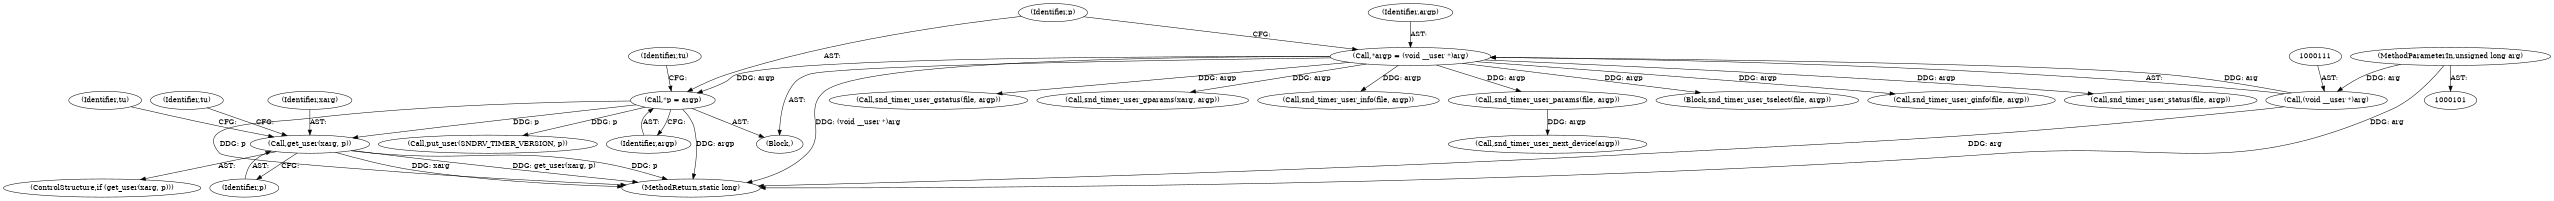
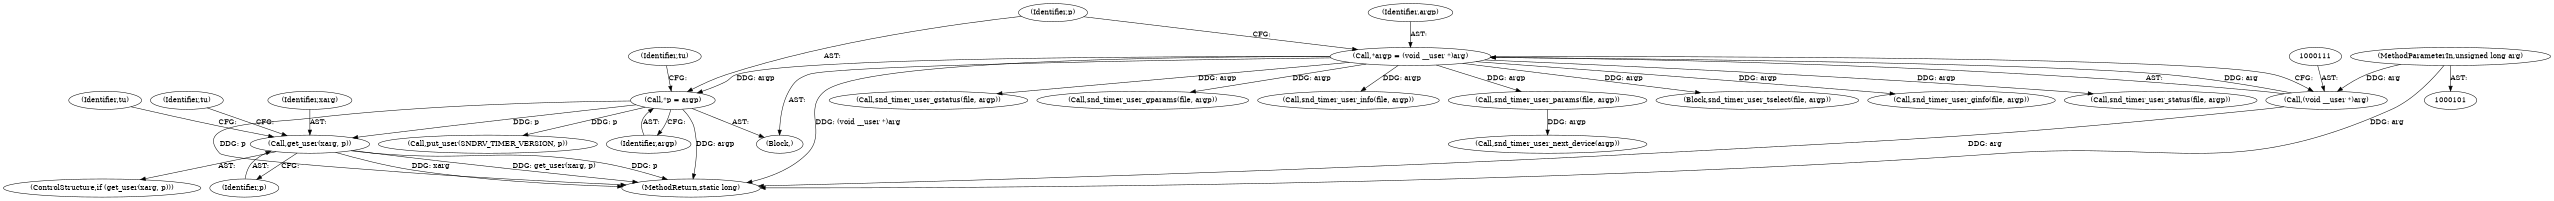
none -> (1901, 58)
(1143, 100) -> (1143, 100)
